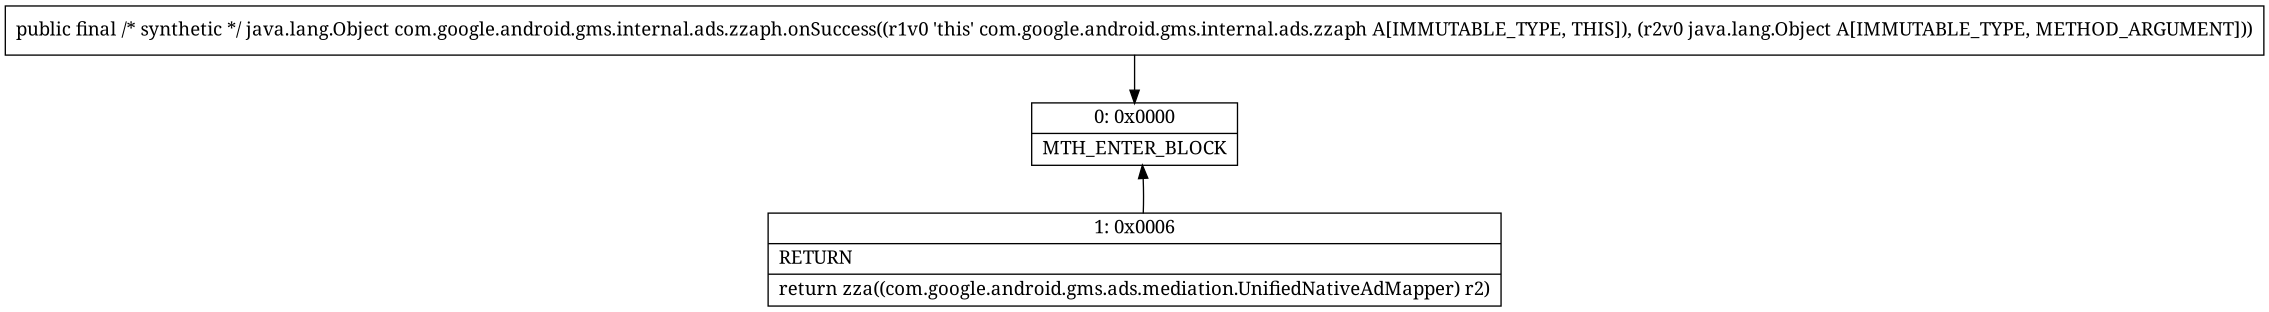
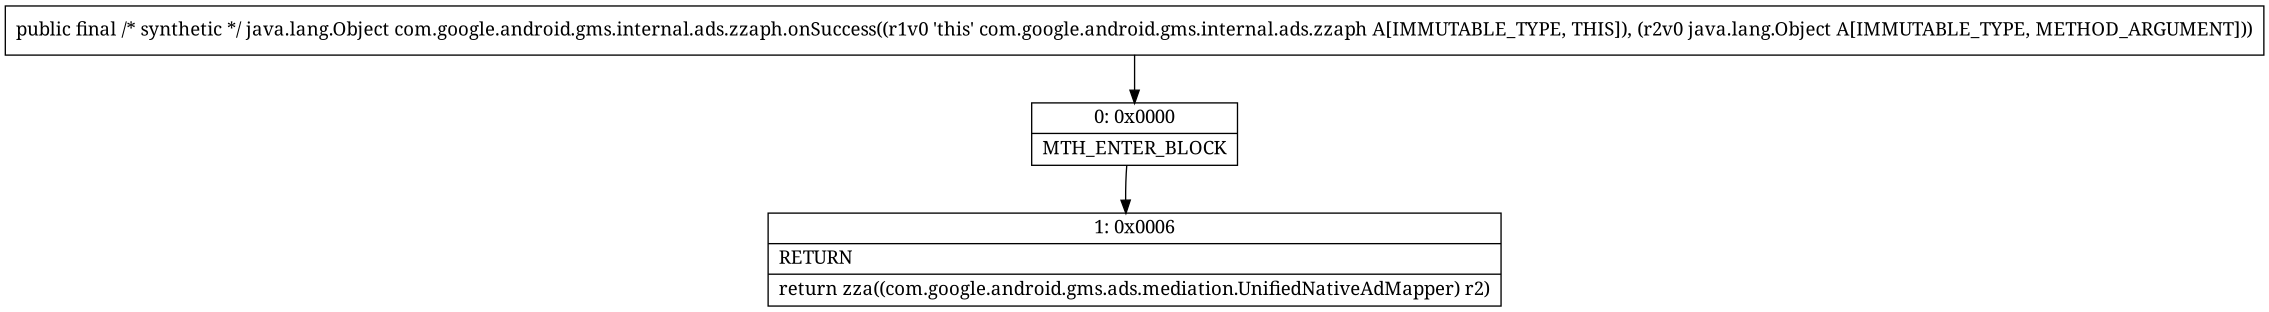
(1144, 196) -> (1126, 183)
